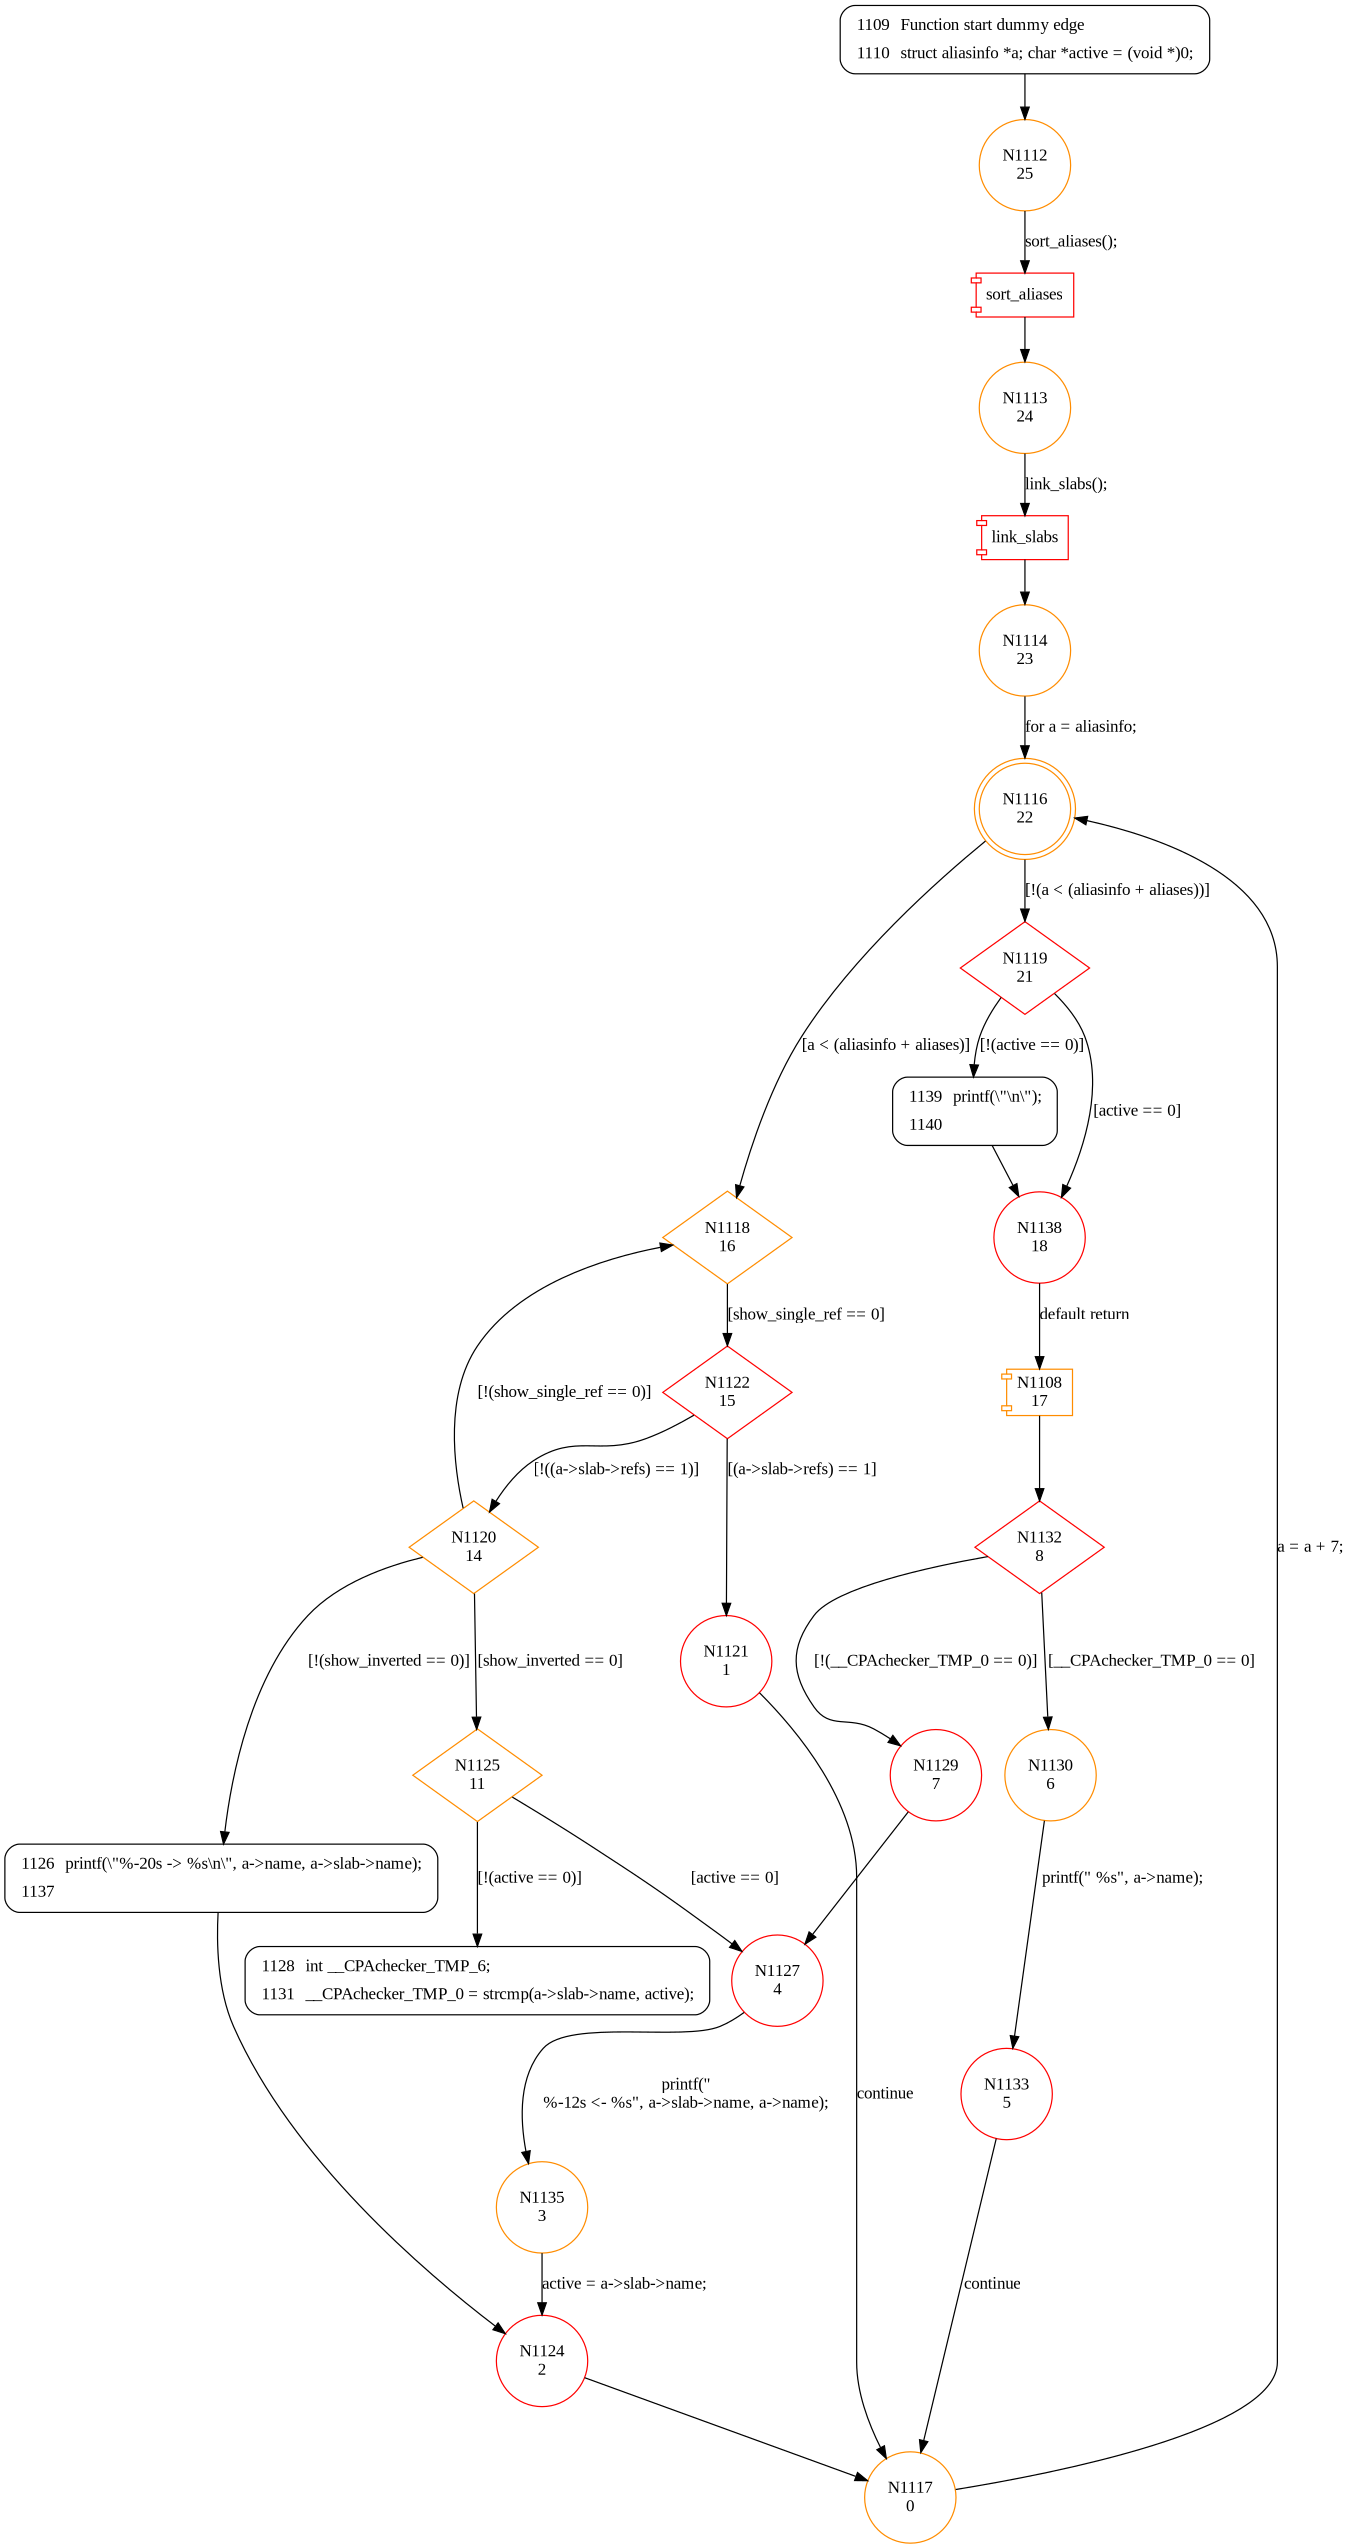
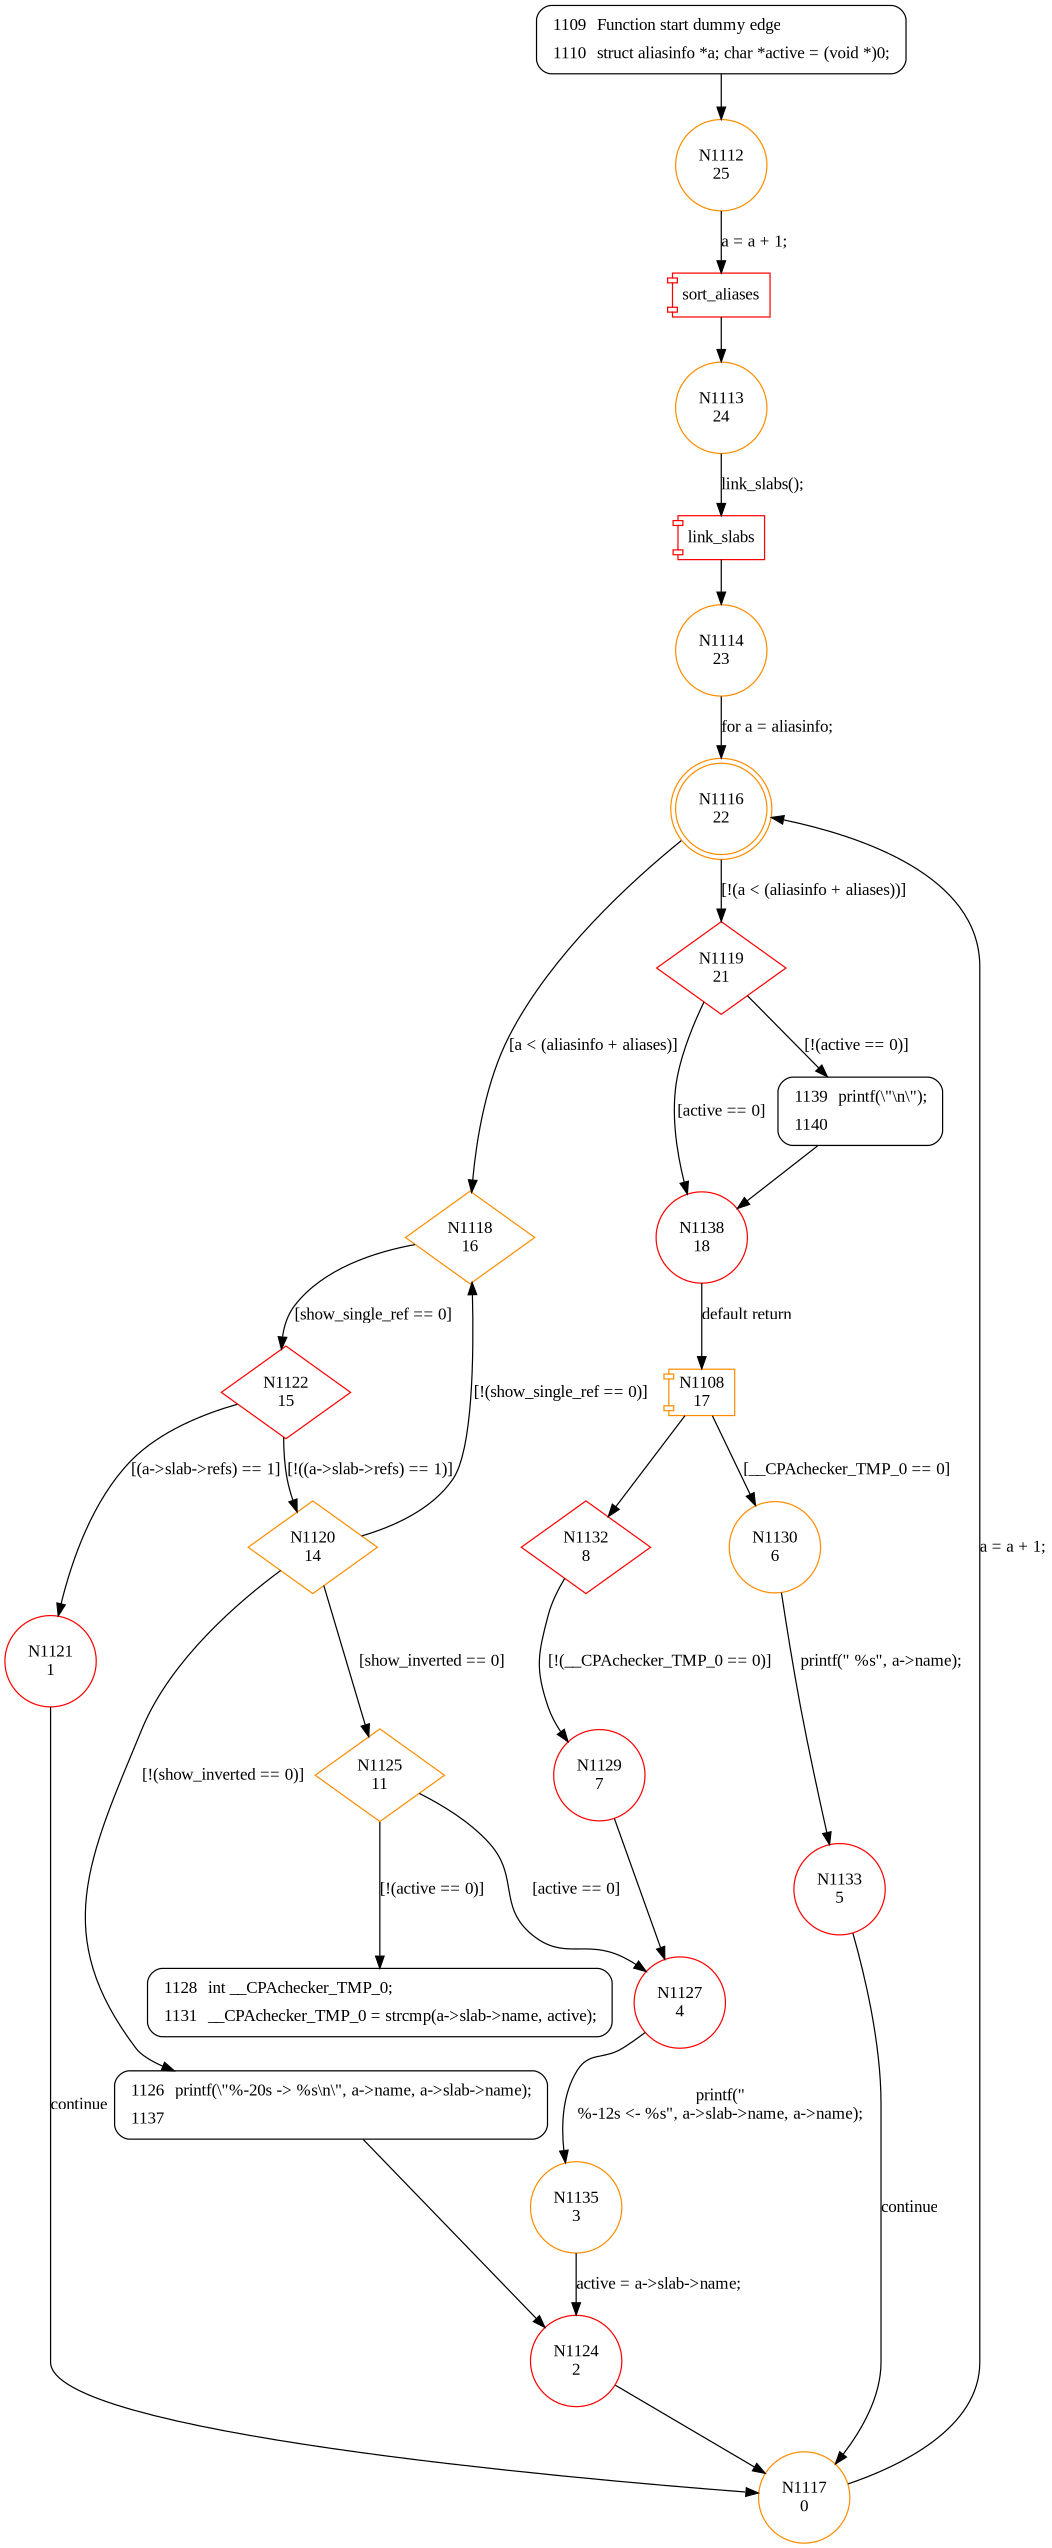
(1071, 242) -> (755, 242)
(1311, 1547) -> (1013, 1547)
(1045, 1655) -> (731, 1455)
(398, 1966) -> (301, 1988)
